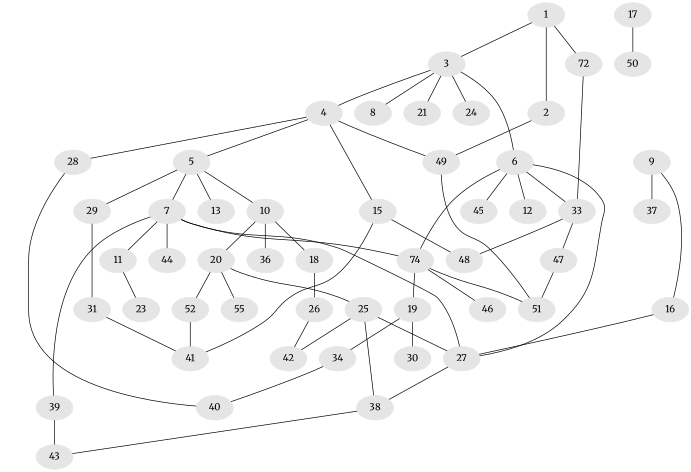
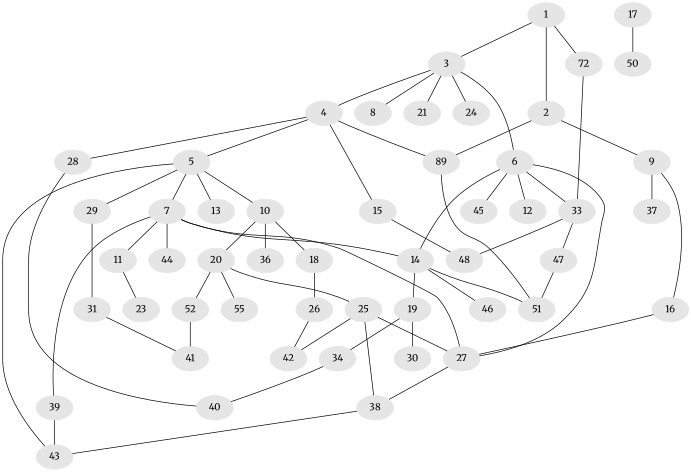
none -> (599, 138)
(441, 162) -> (441, 162)
none -> (4, 252)
(415, 261) -> (415, 261)
(296, 294) -> none
